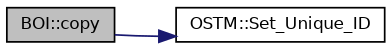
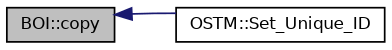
(137, 36) -> (154, 13)
